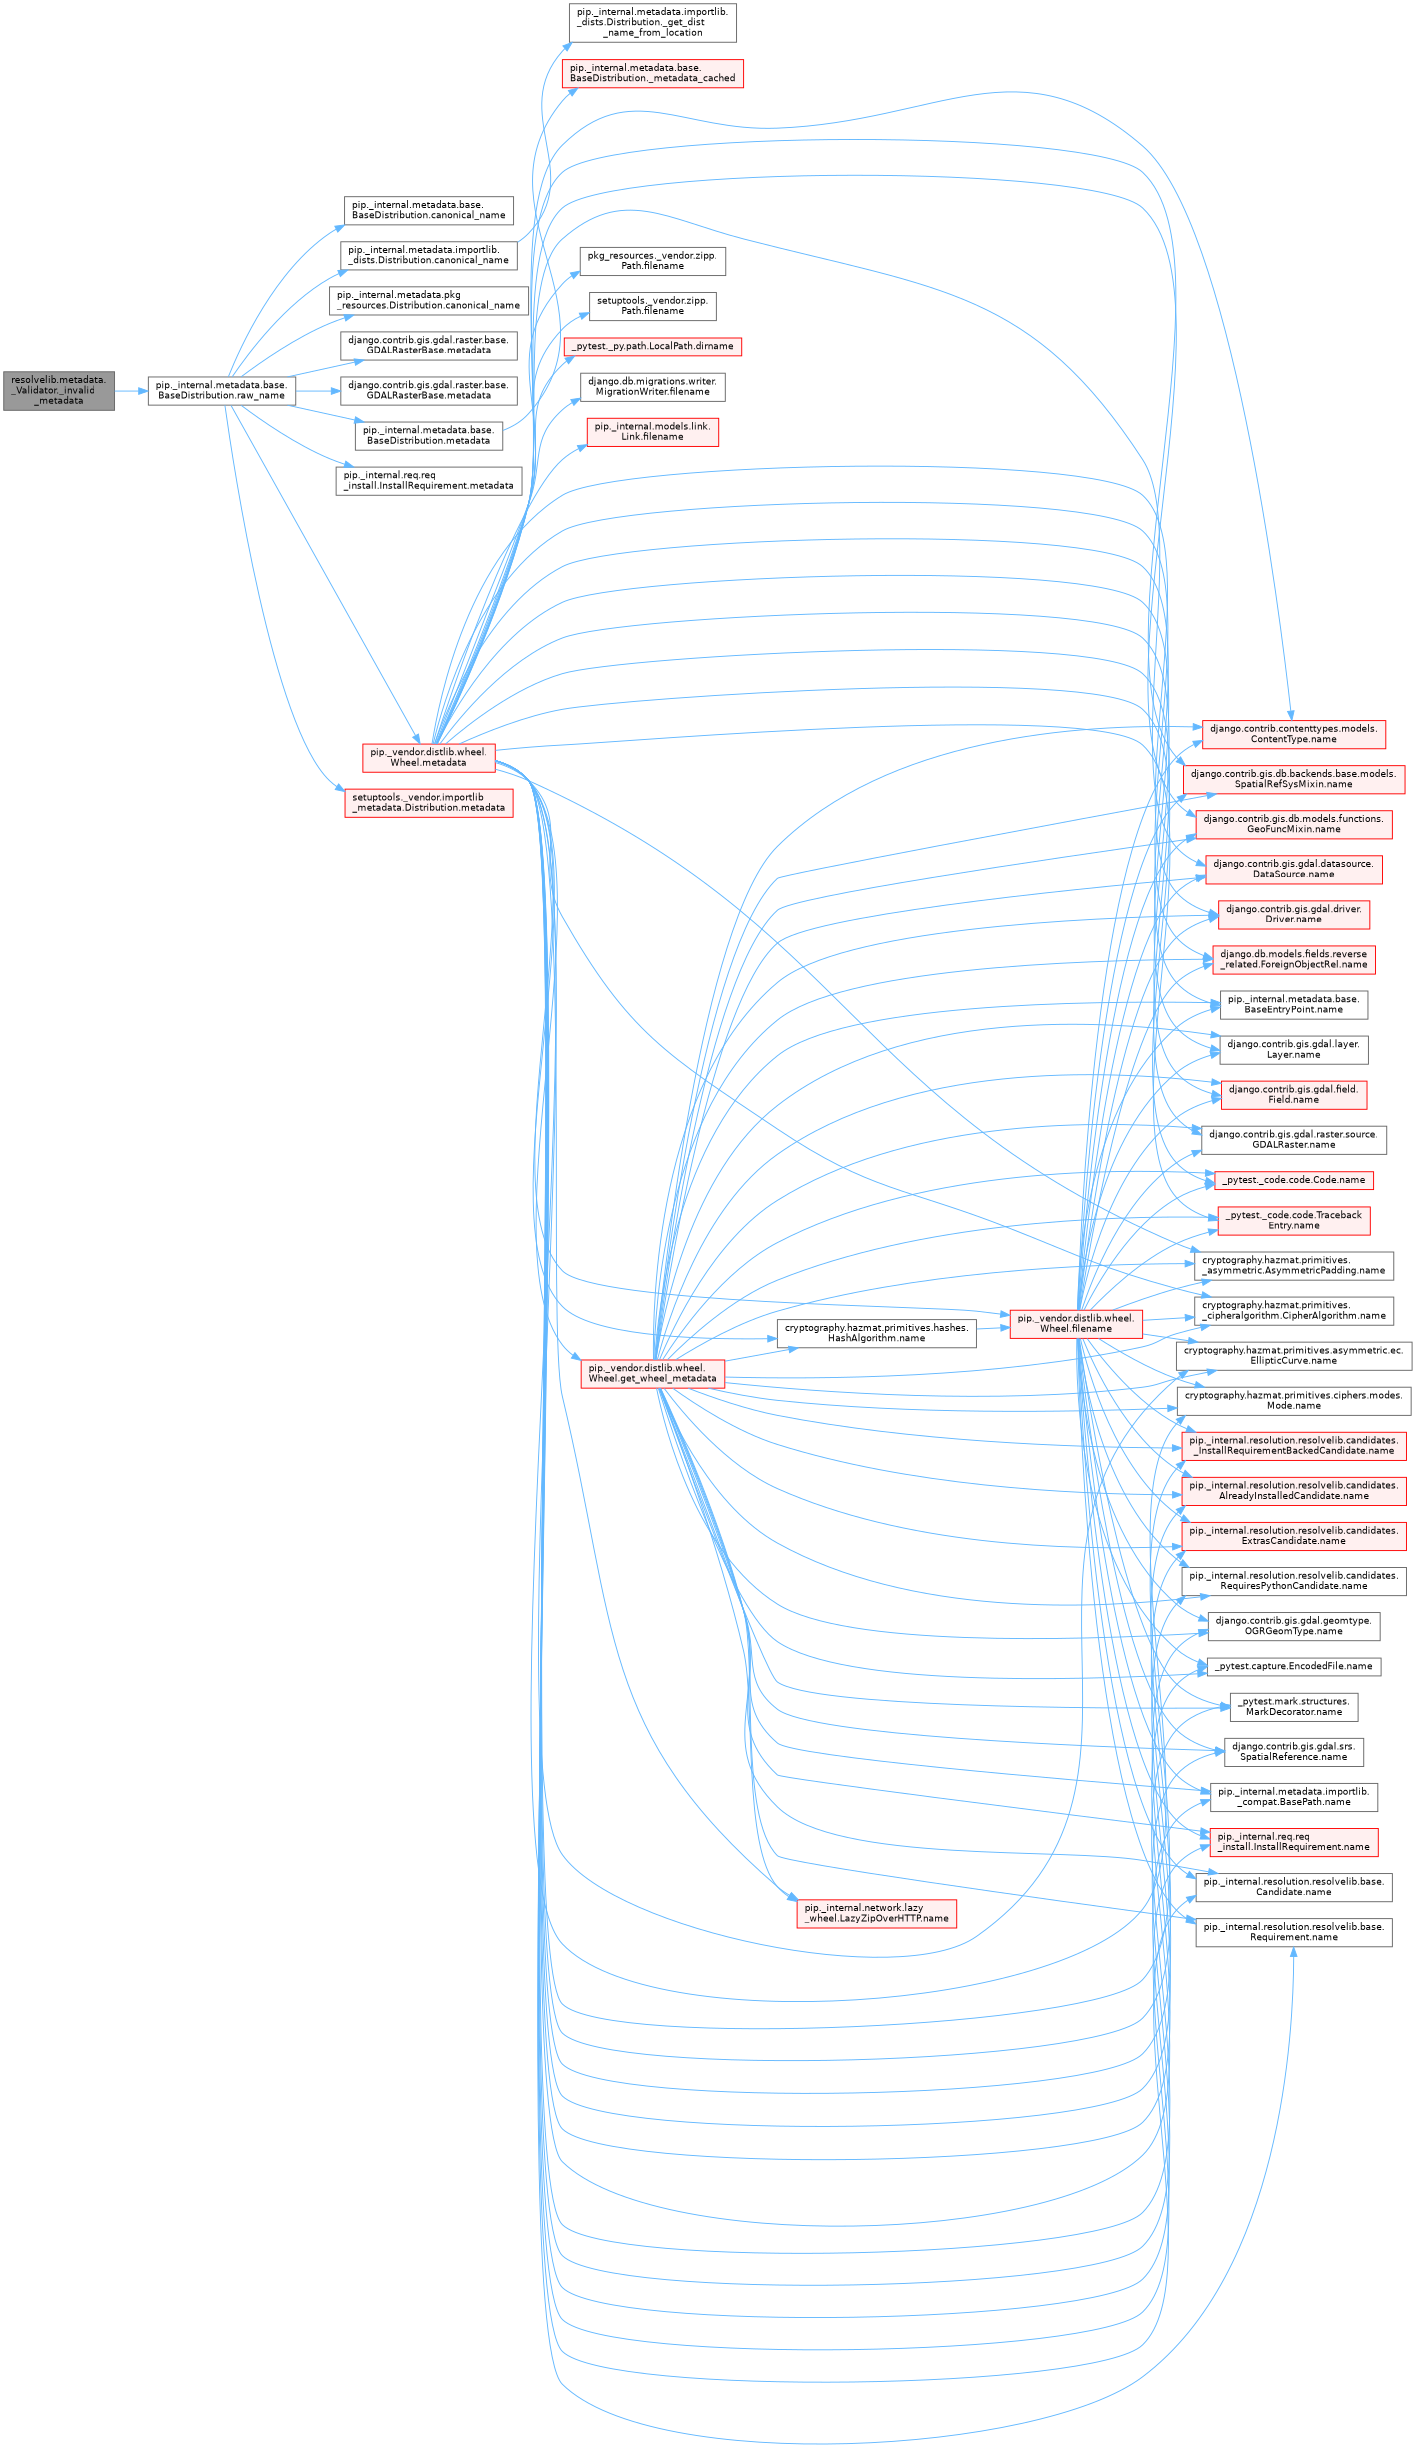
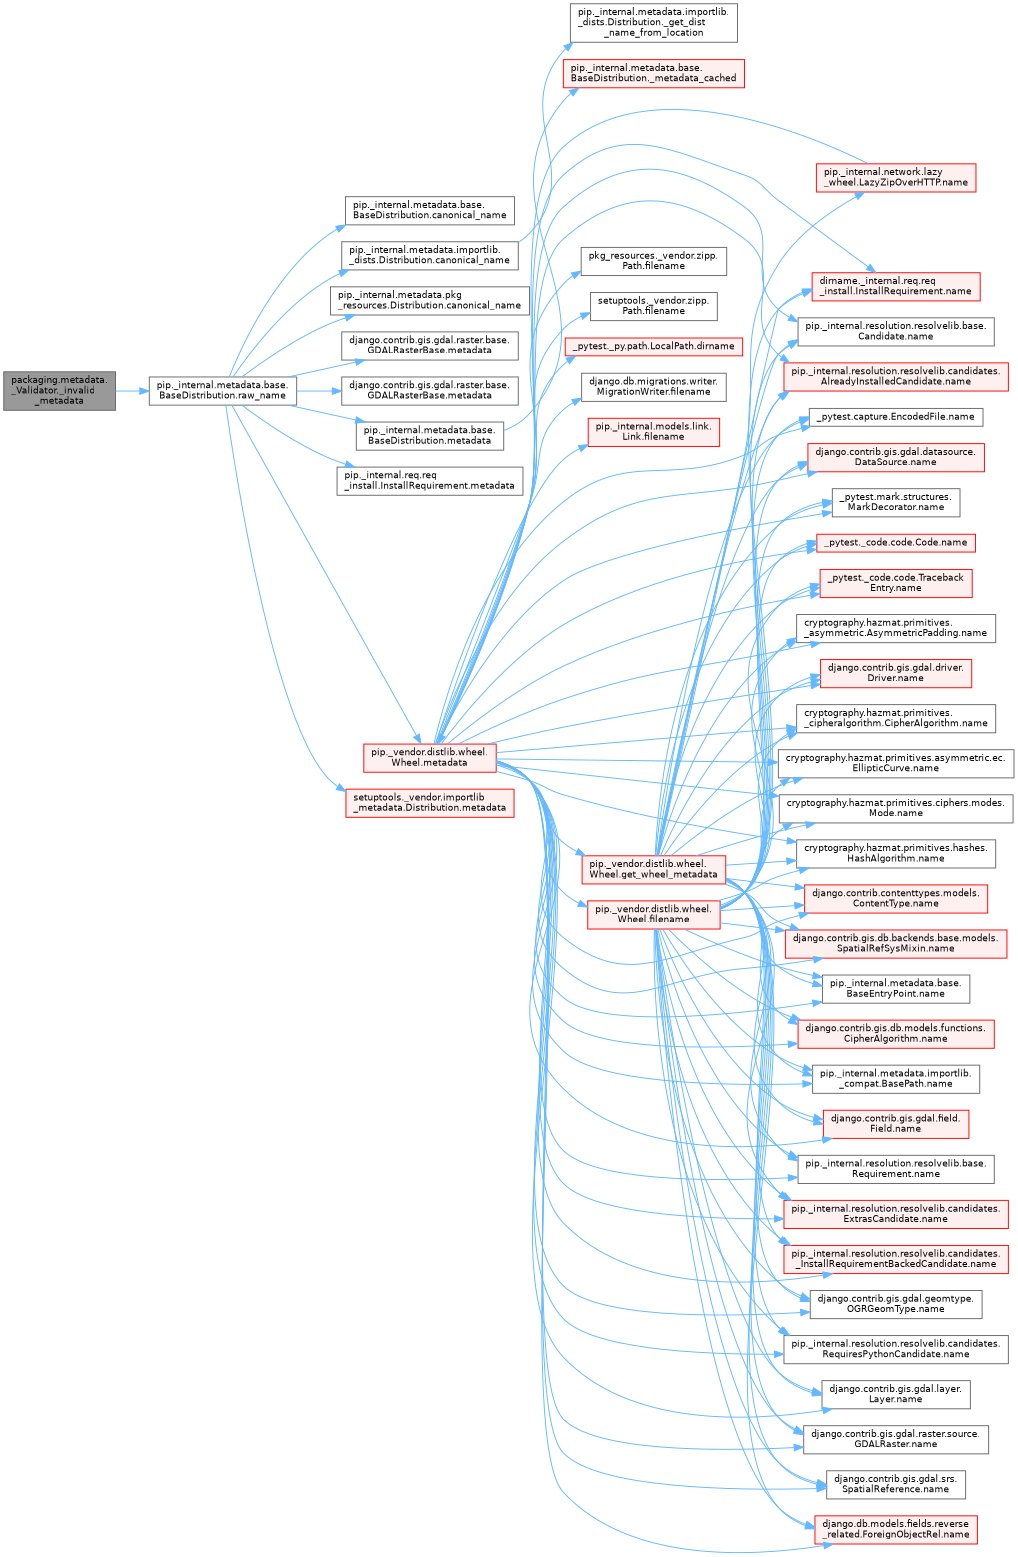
(59, 391) -> (60, 391)
(1294, 825) -> (896, 1034)
(989, 1328) -> (774, 878)
(558, 1350) -> (541, 192)
(1294, 1843) -> (896, 287)
